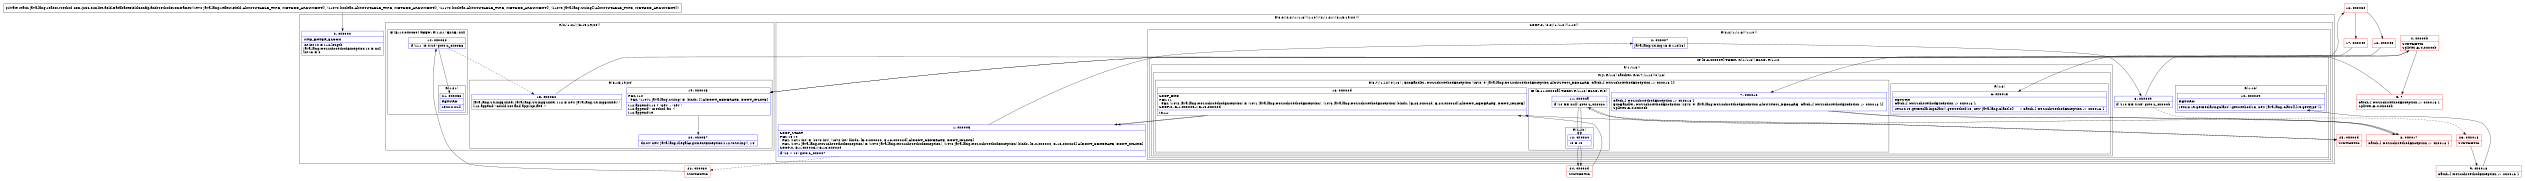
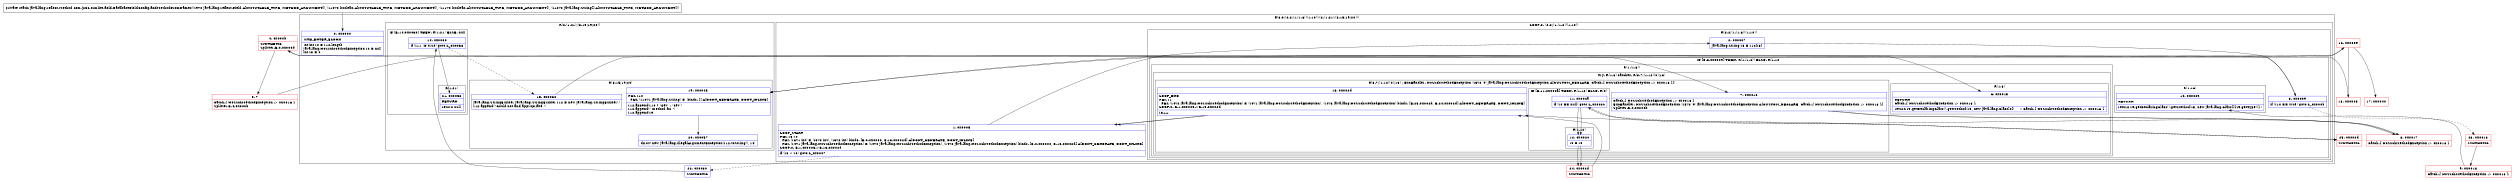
(1563, 57) -> (1559, 57)
(698, 171) -> (698, 171)
